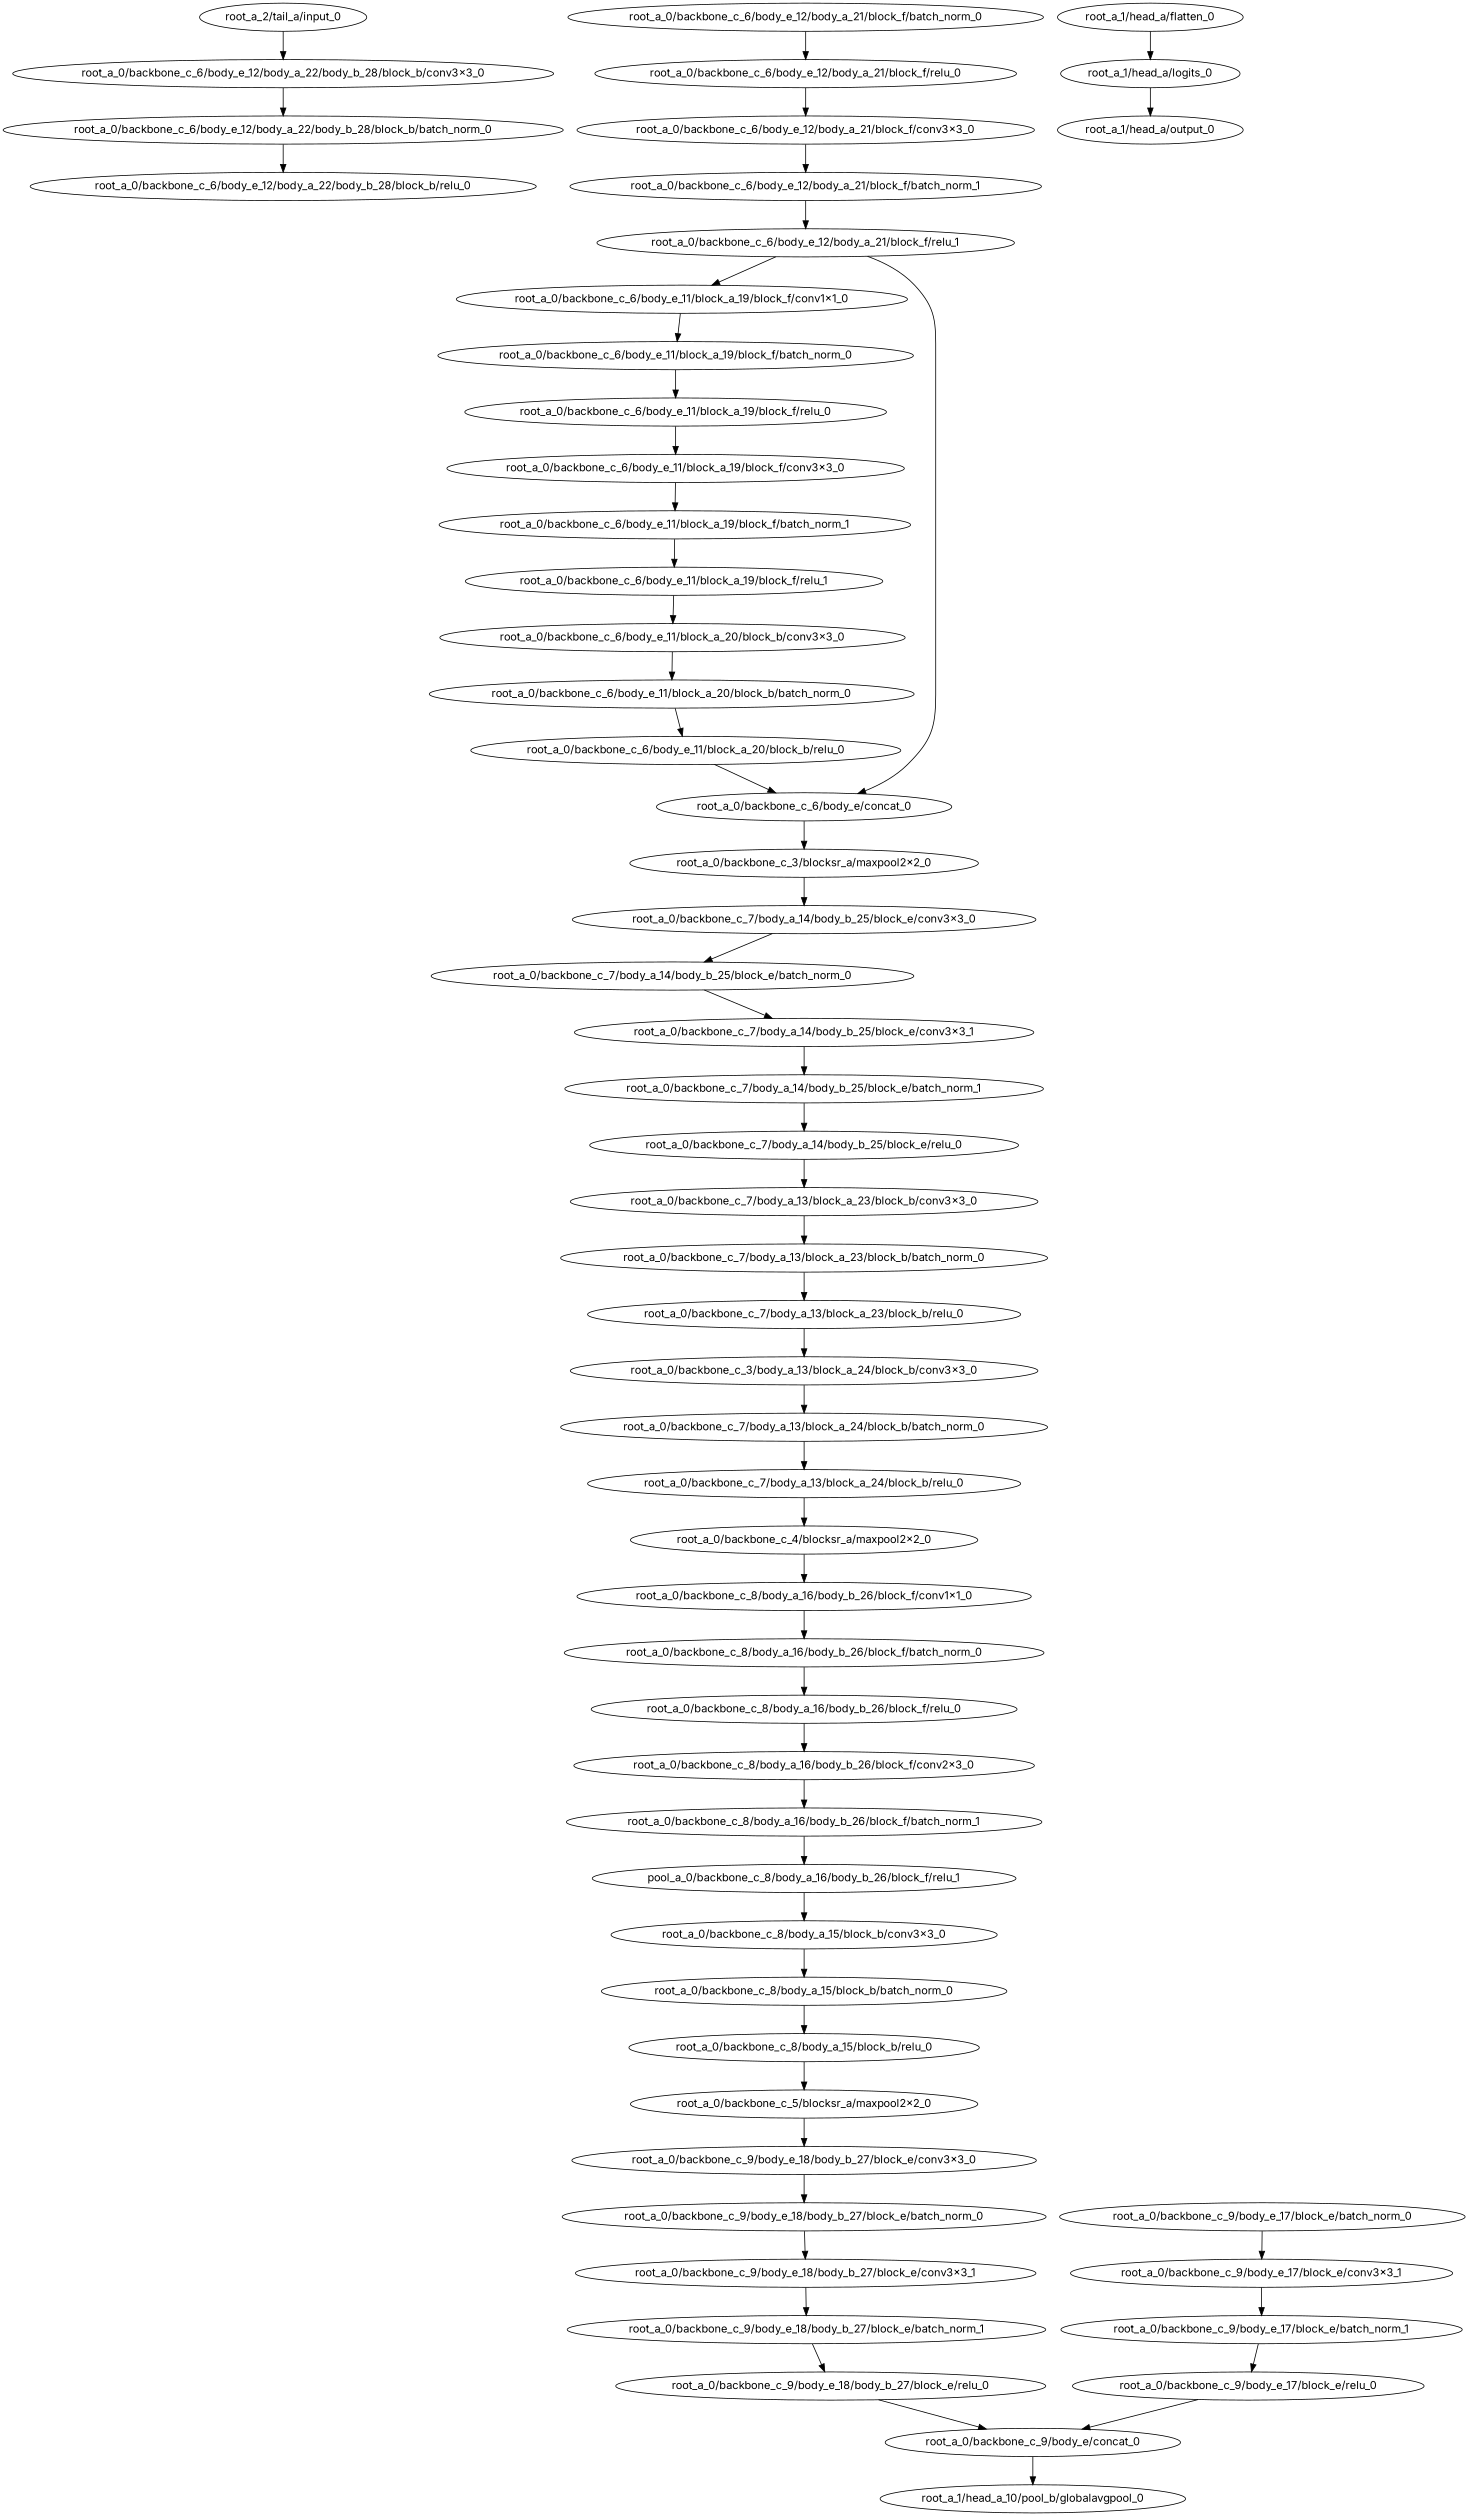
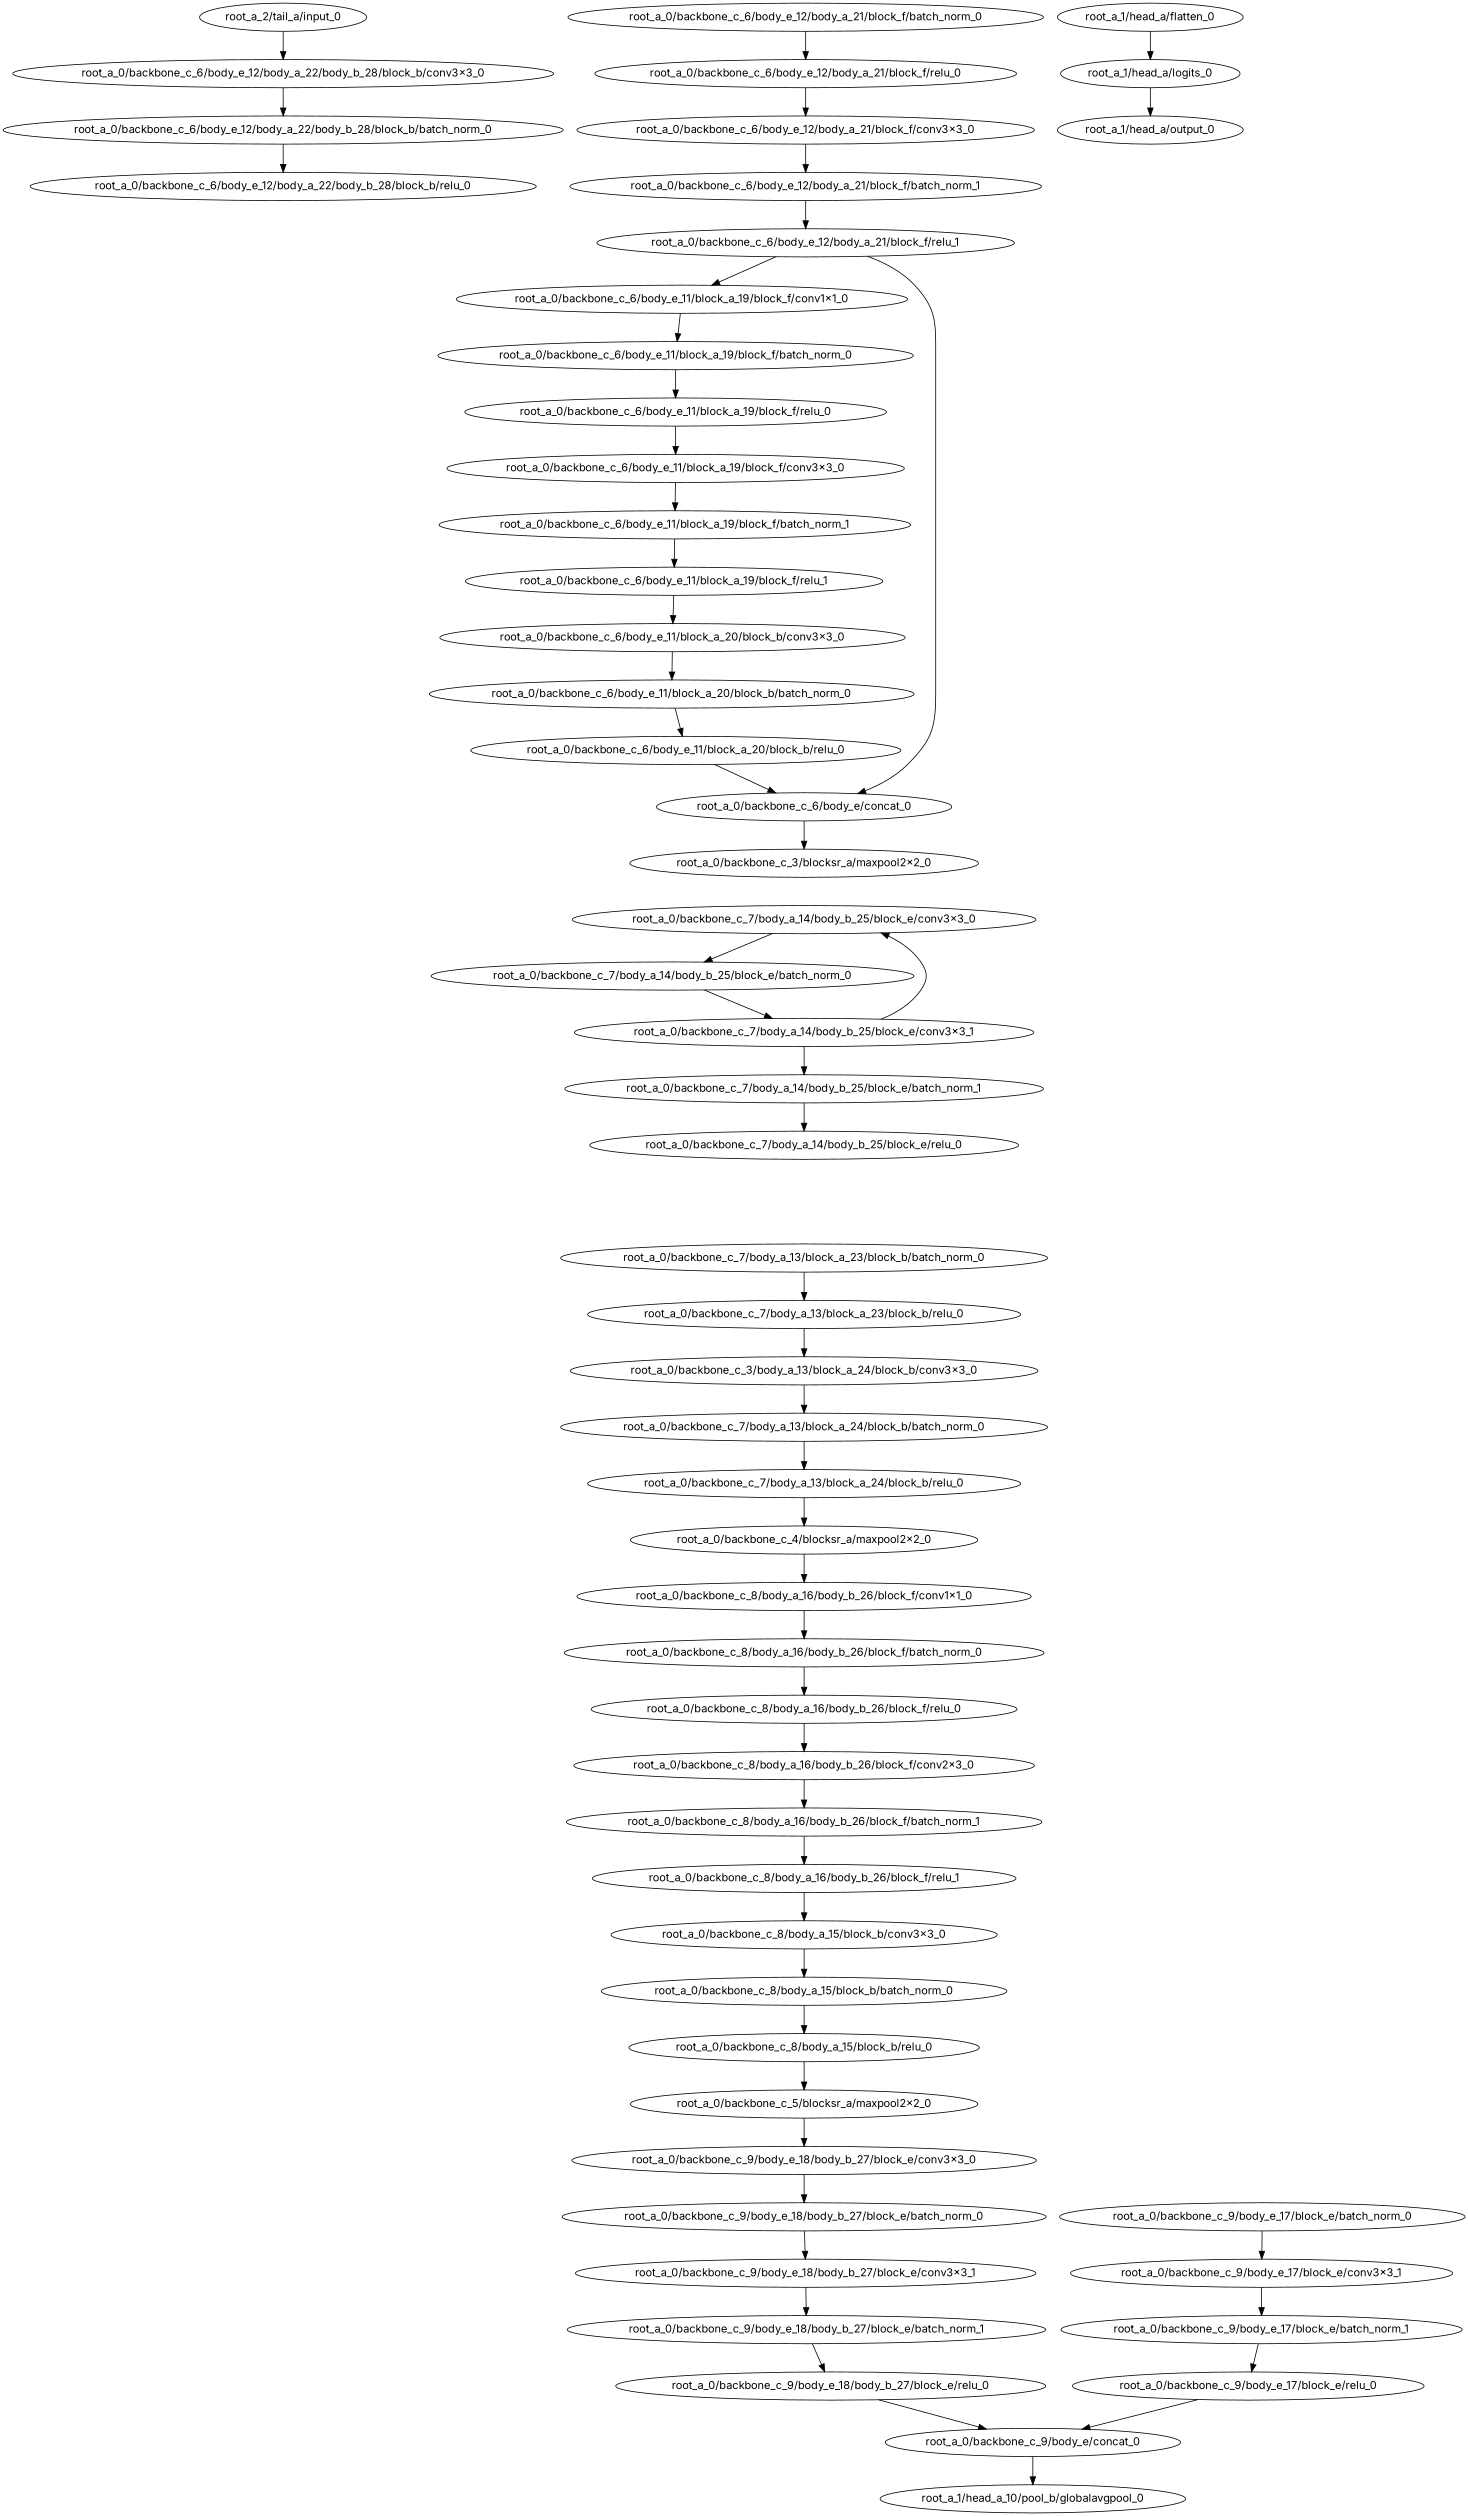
(804, 888) -> (926, 980)
(804, 1202) -> none
(804, 1878) -> (804, 1878)
